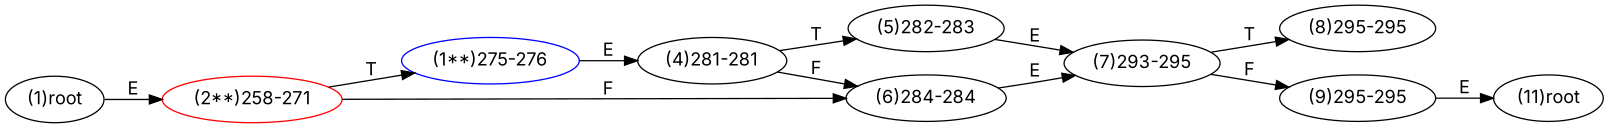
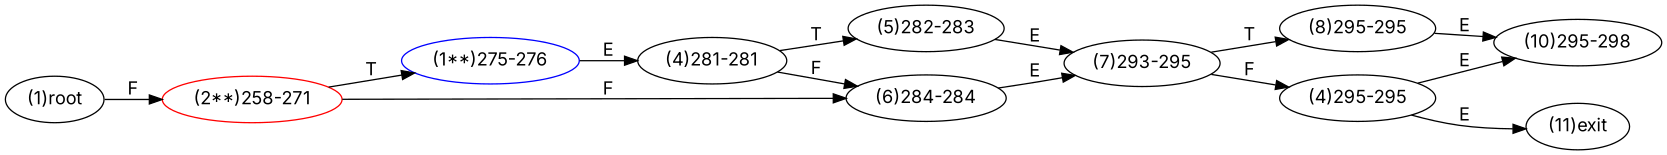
none -> (1578, 43)
(133, 90) -> (133, 90)
(1358, 98) -> (1358, 98)
(1548, 98) -> (1578, 127)
